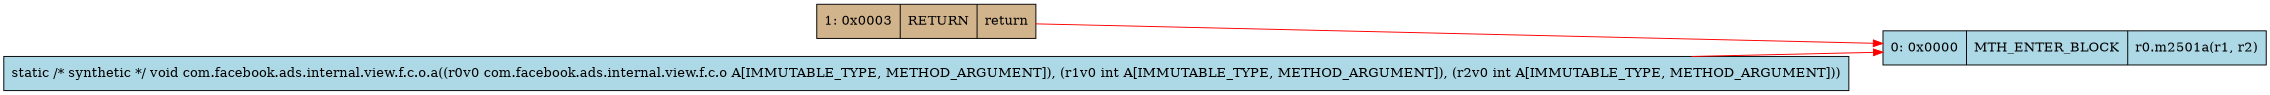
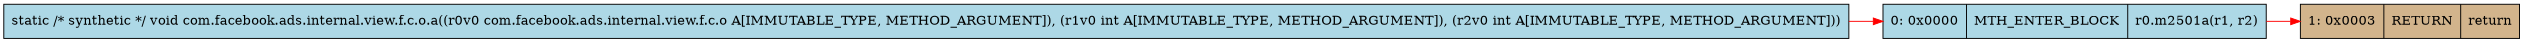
(1455, 34) -> (2279, 21)
